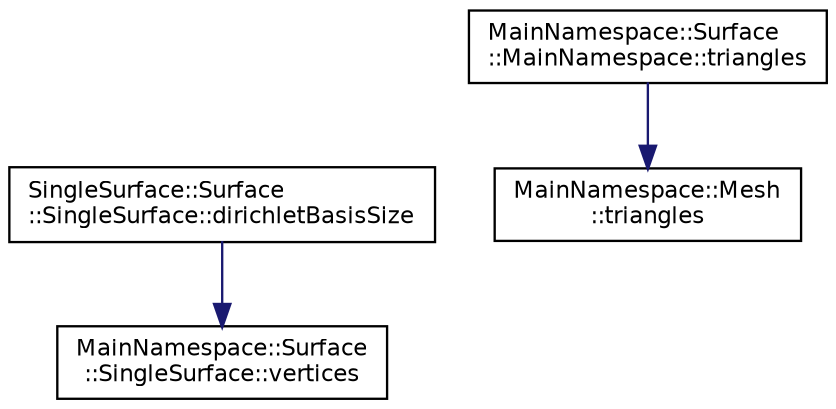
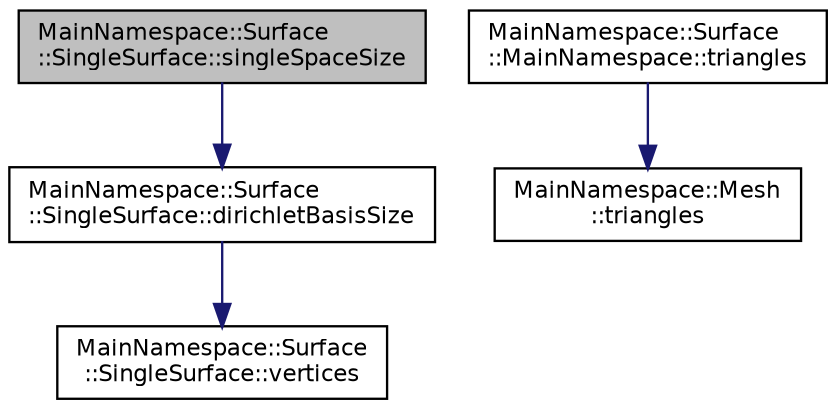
none -> (222, 47)
(222, 205) -> (222, 205)
